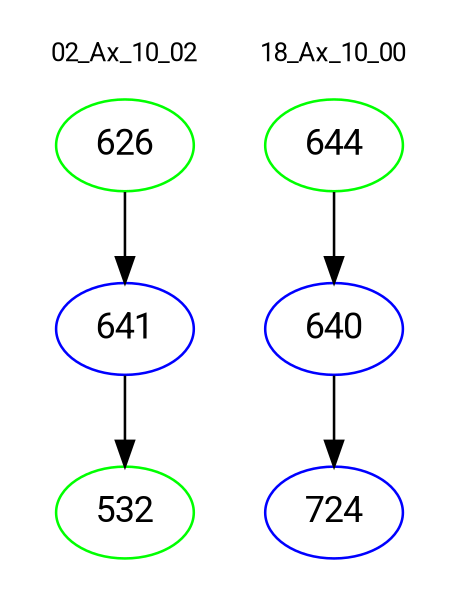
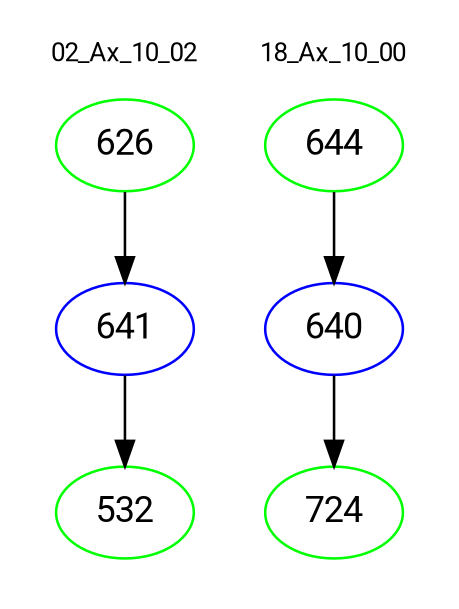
(334, 513) -> (334, 513)
